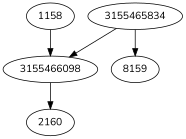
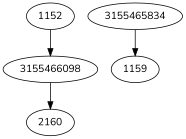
(50, 16) -> (50, 16)
(96, 41) -> none
(135, 69) -> (135, 69)
